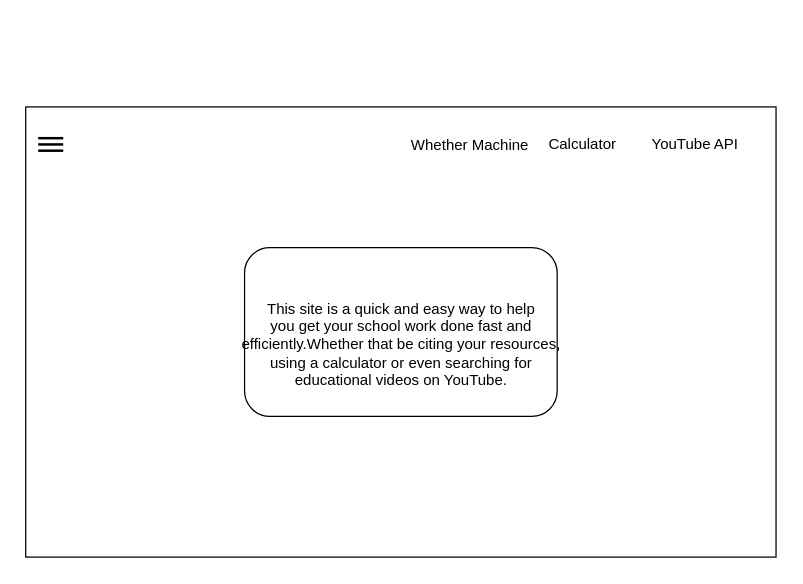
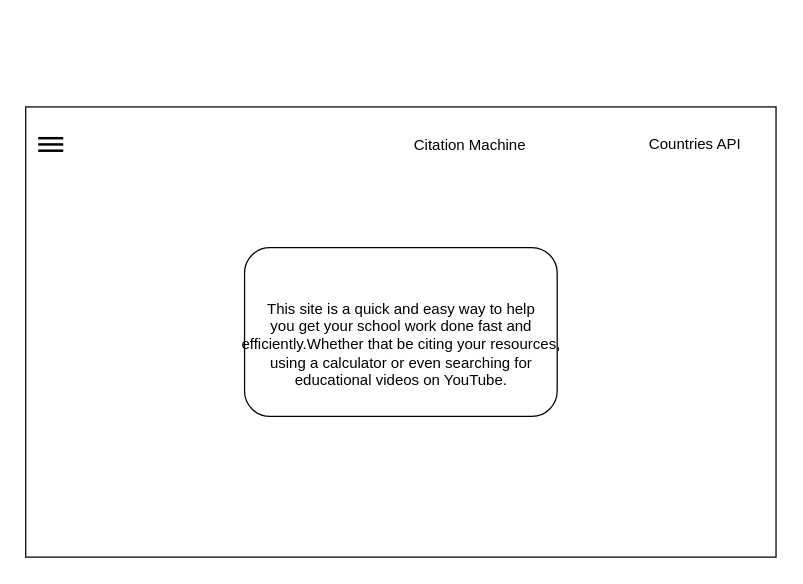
(470, 144) -> (470, 144)
(582, 144) -> none
(695, 144) -> (695, 144)
